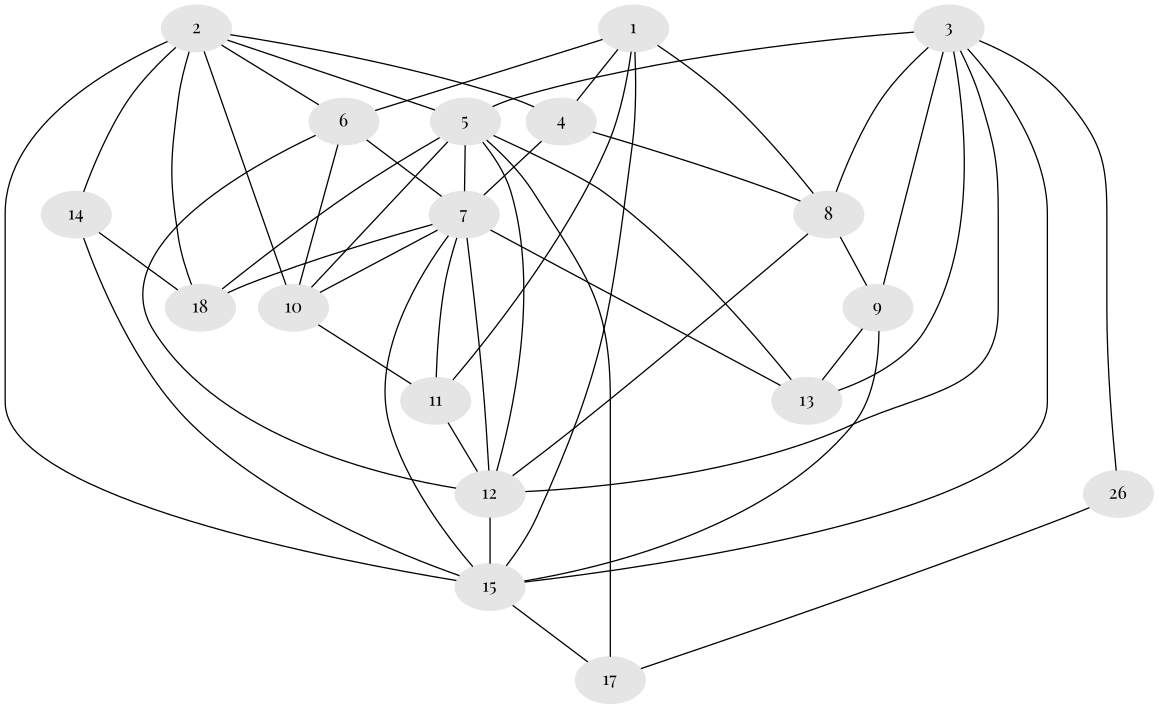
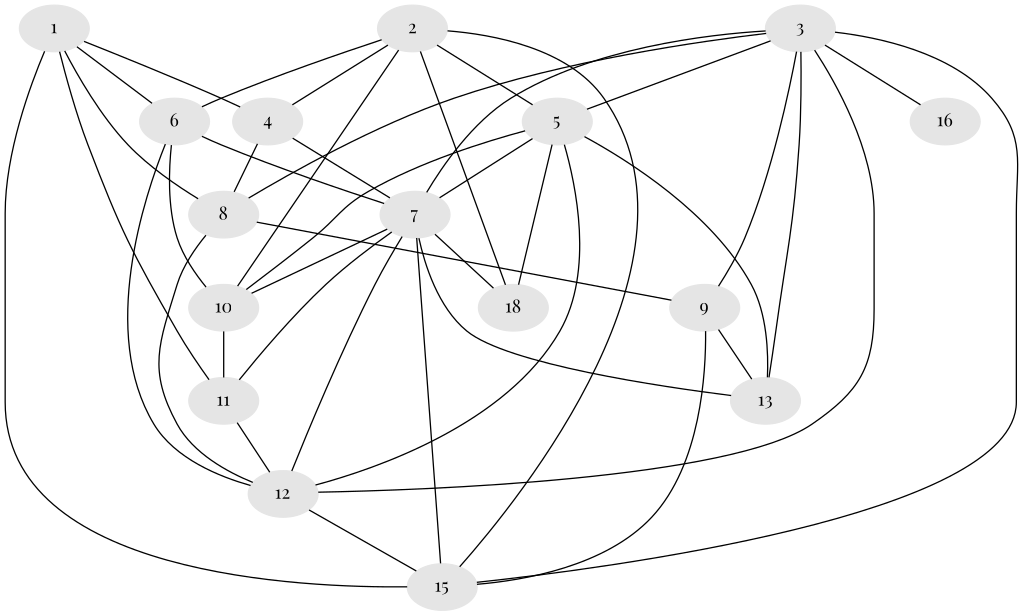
none -> (537, 84)
(76, 215) -> none
(1118, 494) -> (945, 122)
(610, 680) -> none
